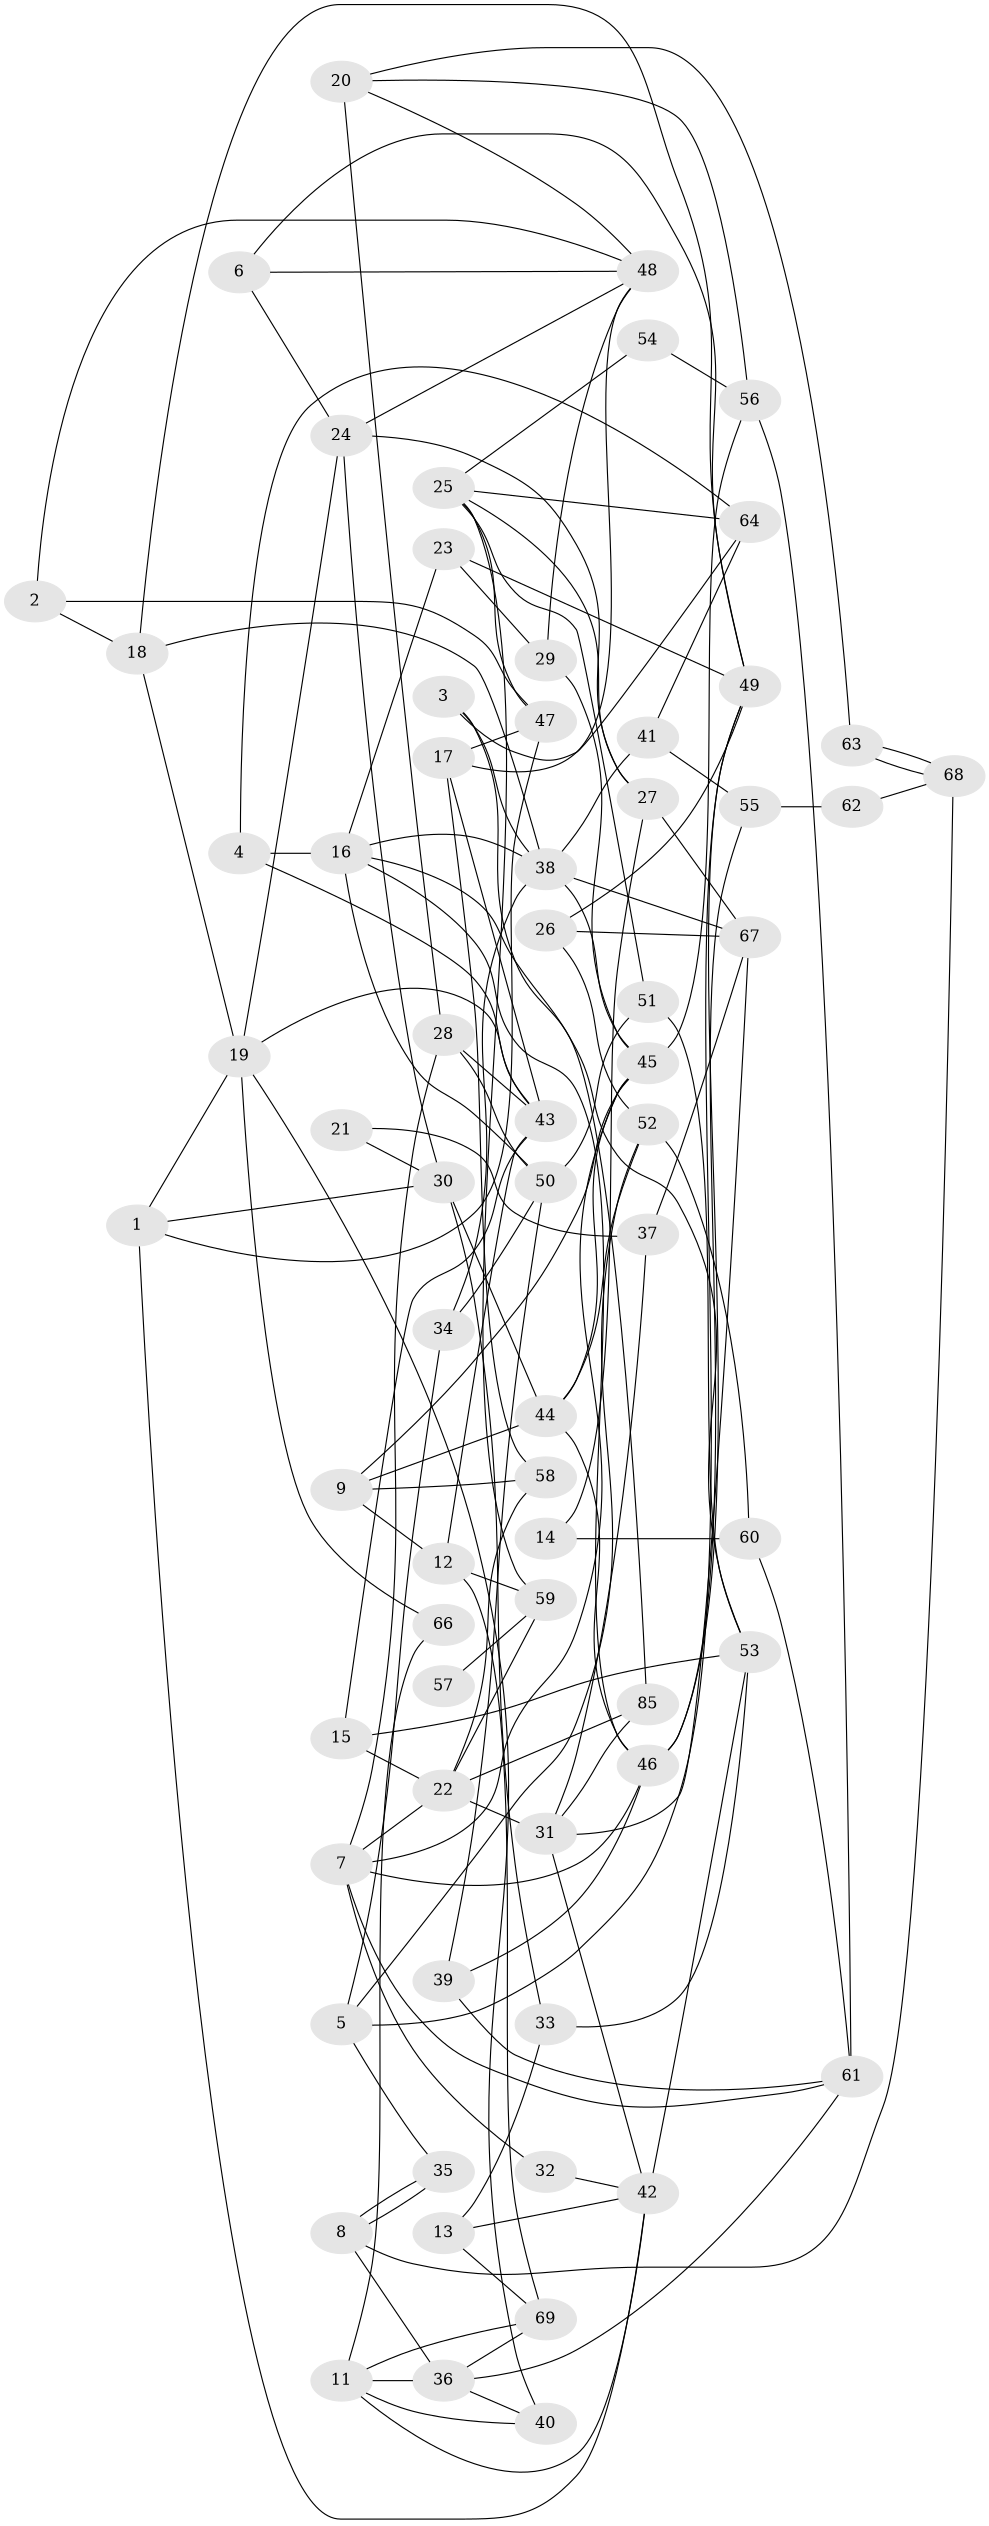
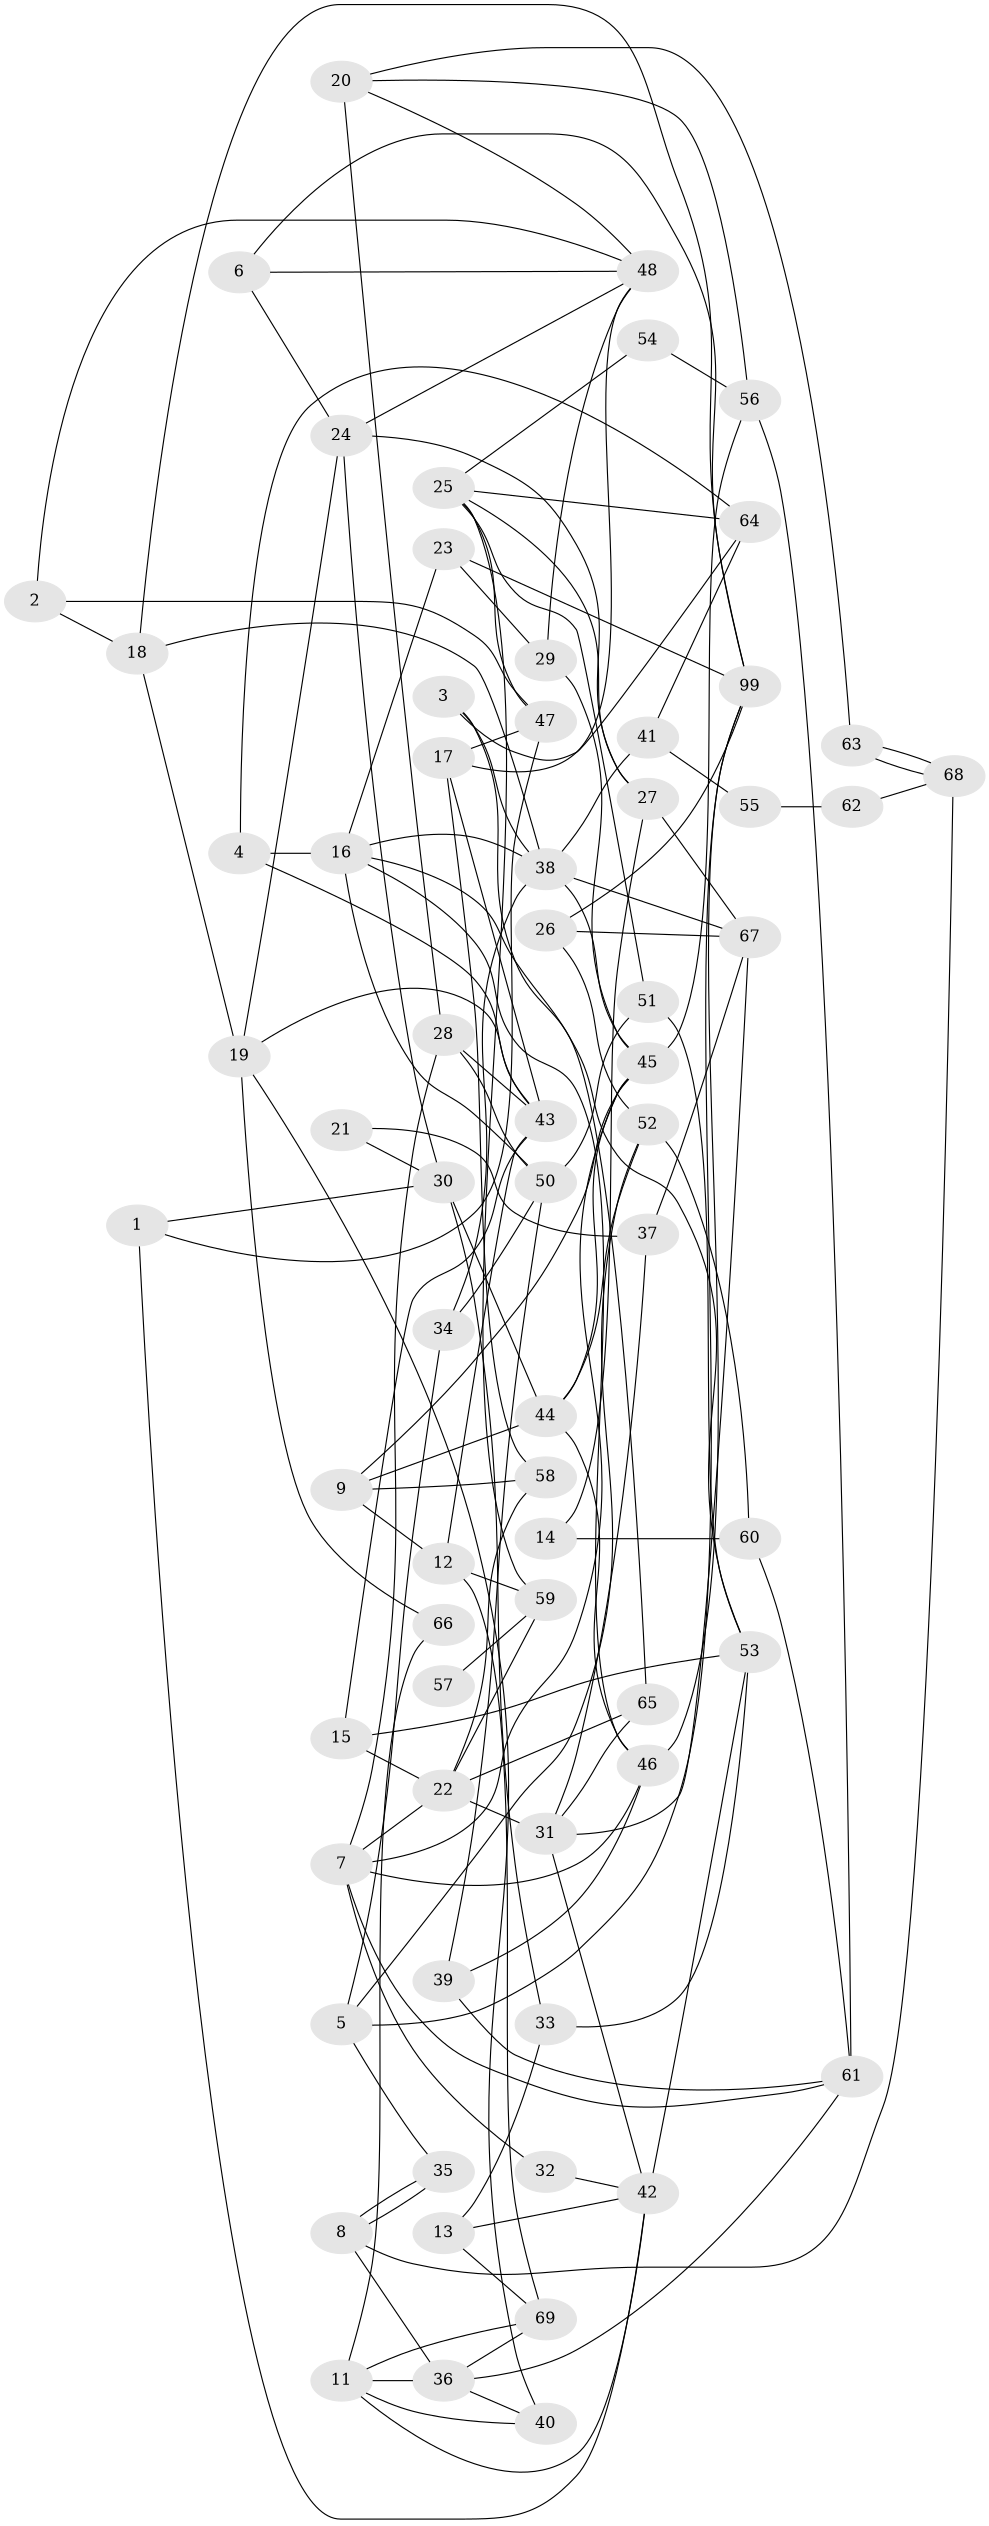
(750, 687) -> (750, 687)
(188, 1141) -> none
(714, 1290) -> none
(648, 1704) -> (648, 1704)
